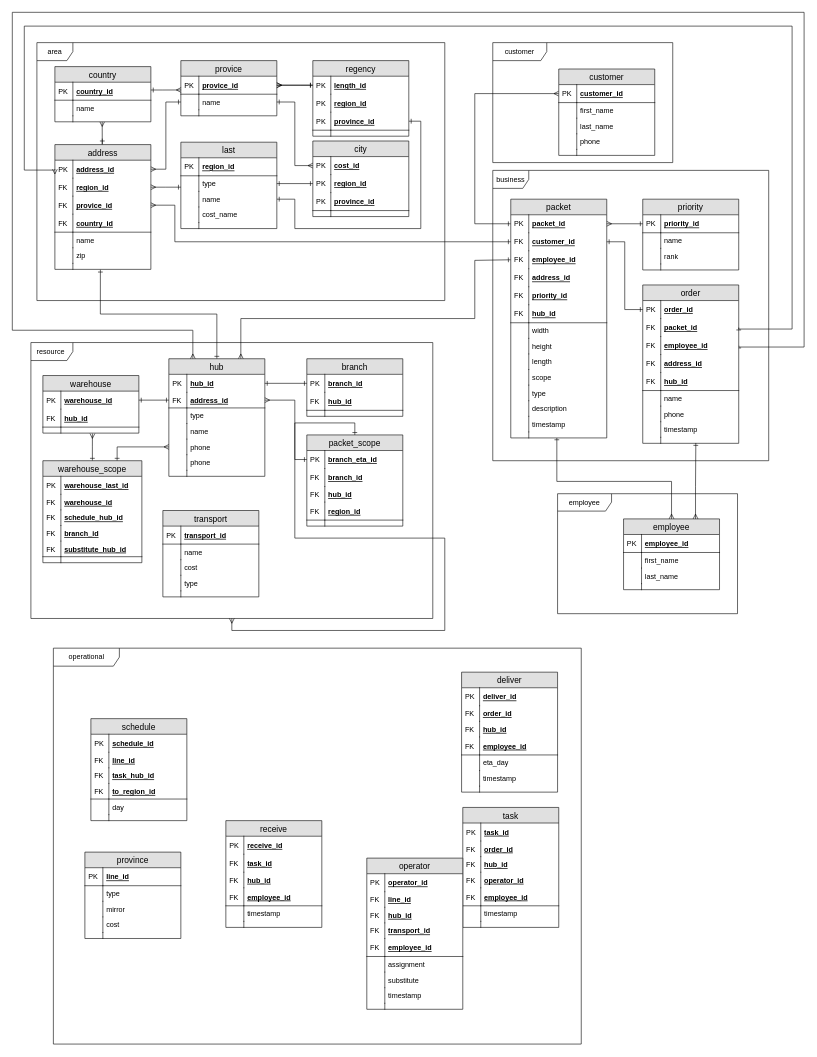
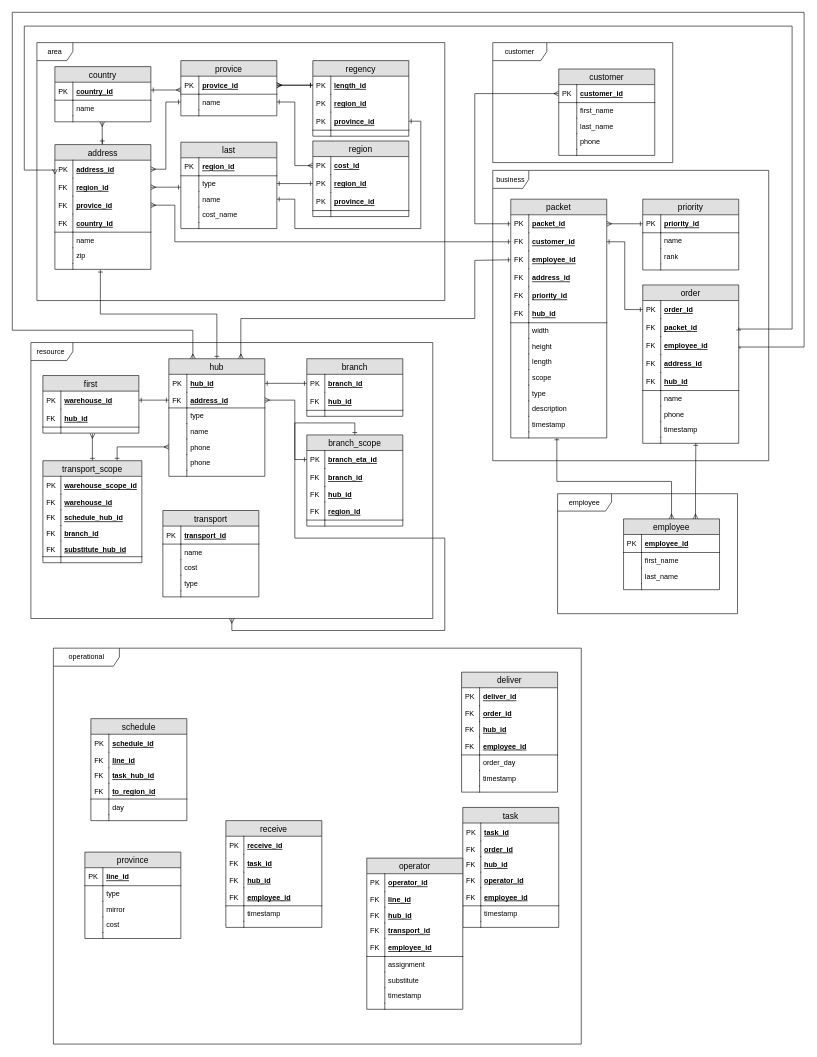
(361, 149) -> (361, 149)
(91, 384) -> (91, 384)
(355, 443) -> (355, 443)
(92, 469) -> (92, 469)
(97, 486) -> (100, 486)
(497, 763) -> (501, 763)
